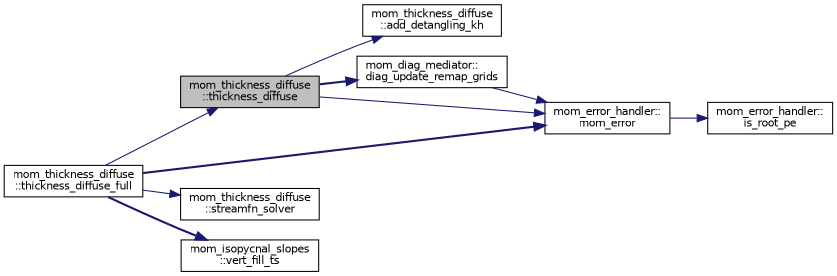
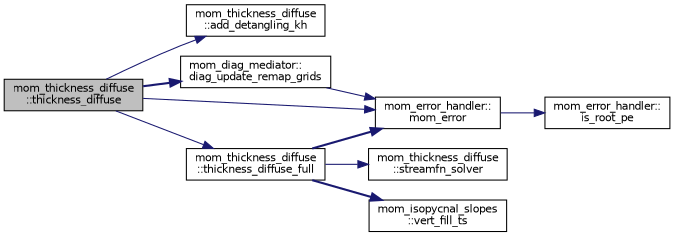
(157, 139) -> (160, 128)
